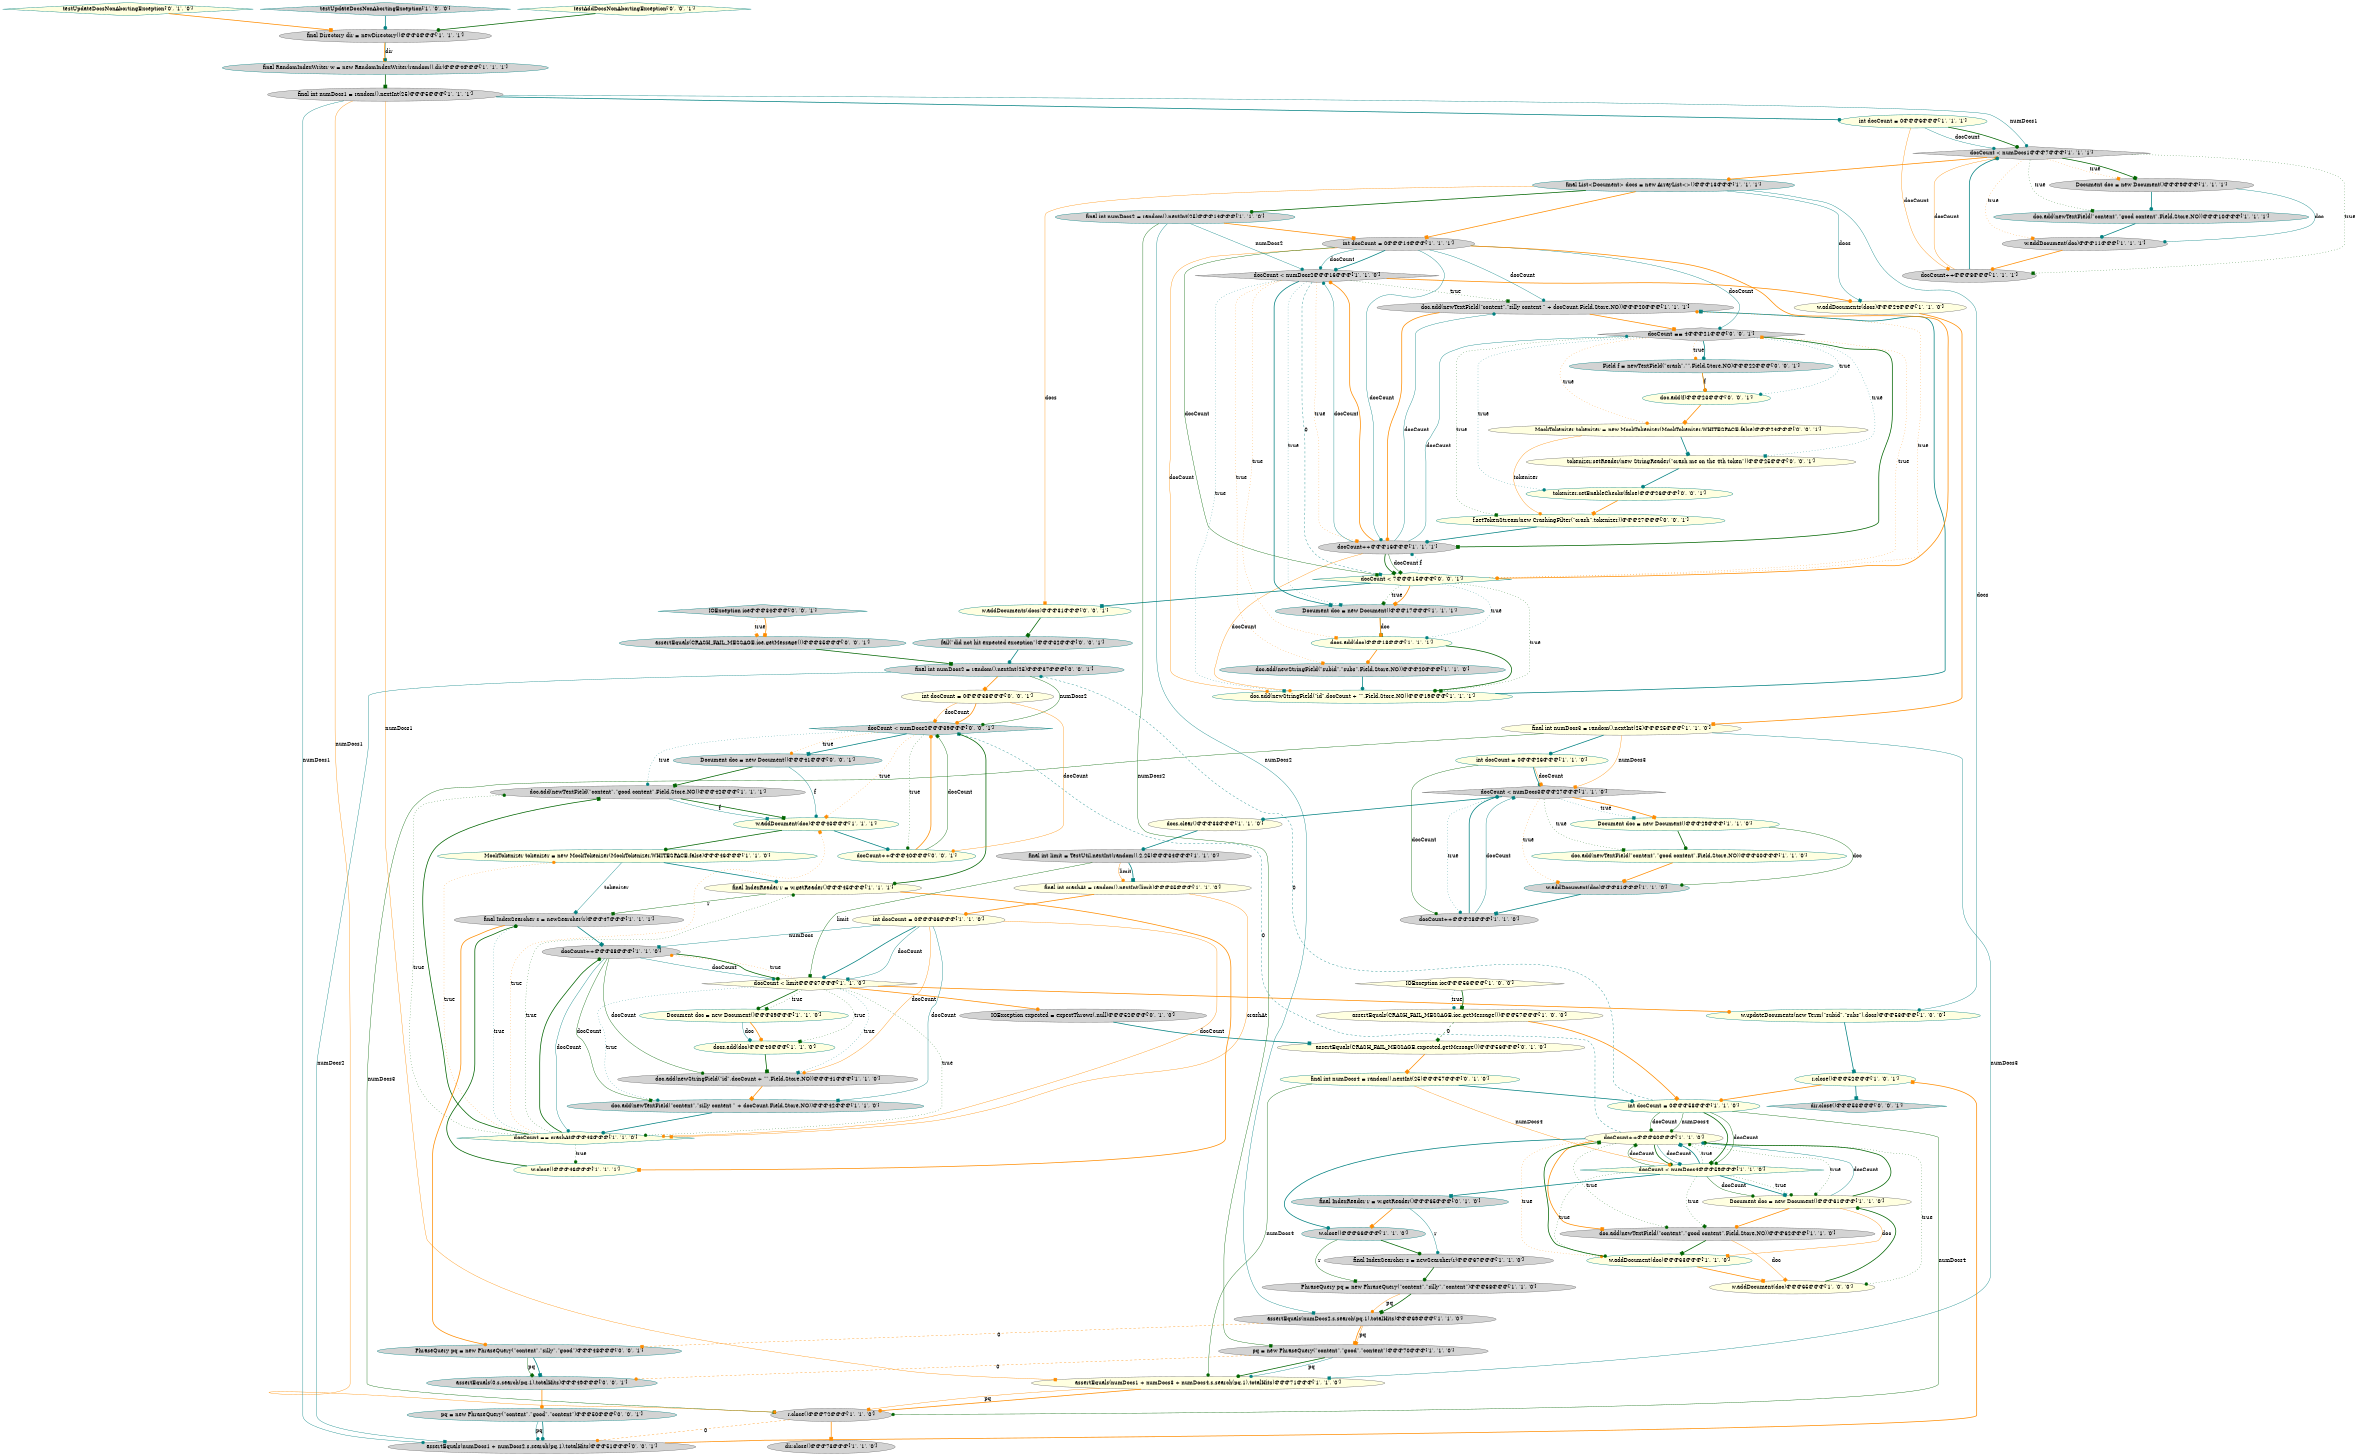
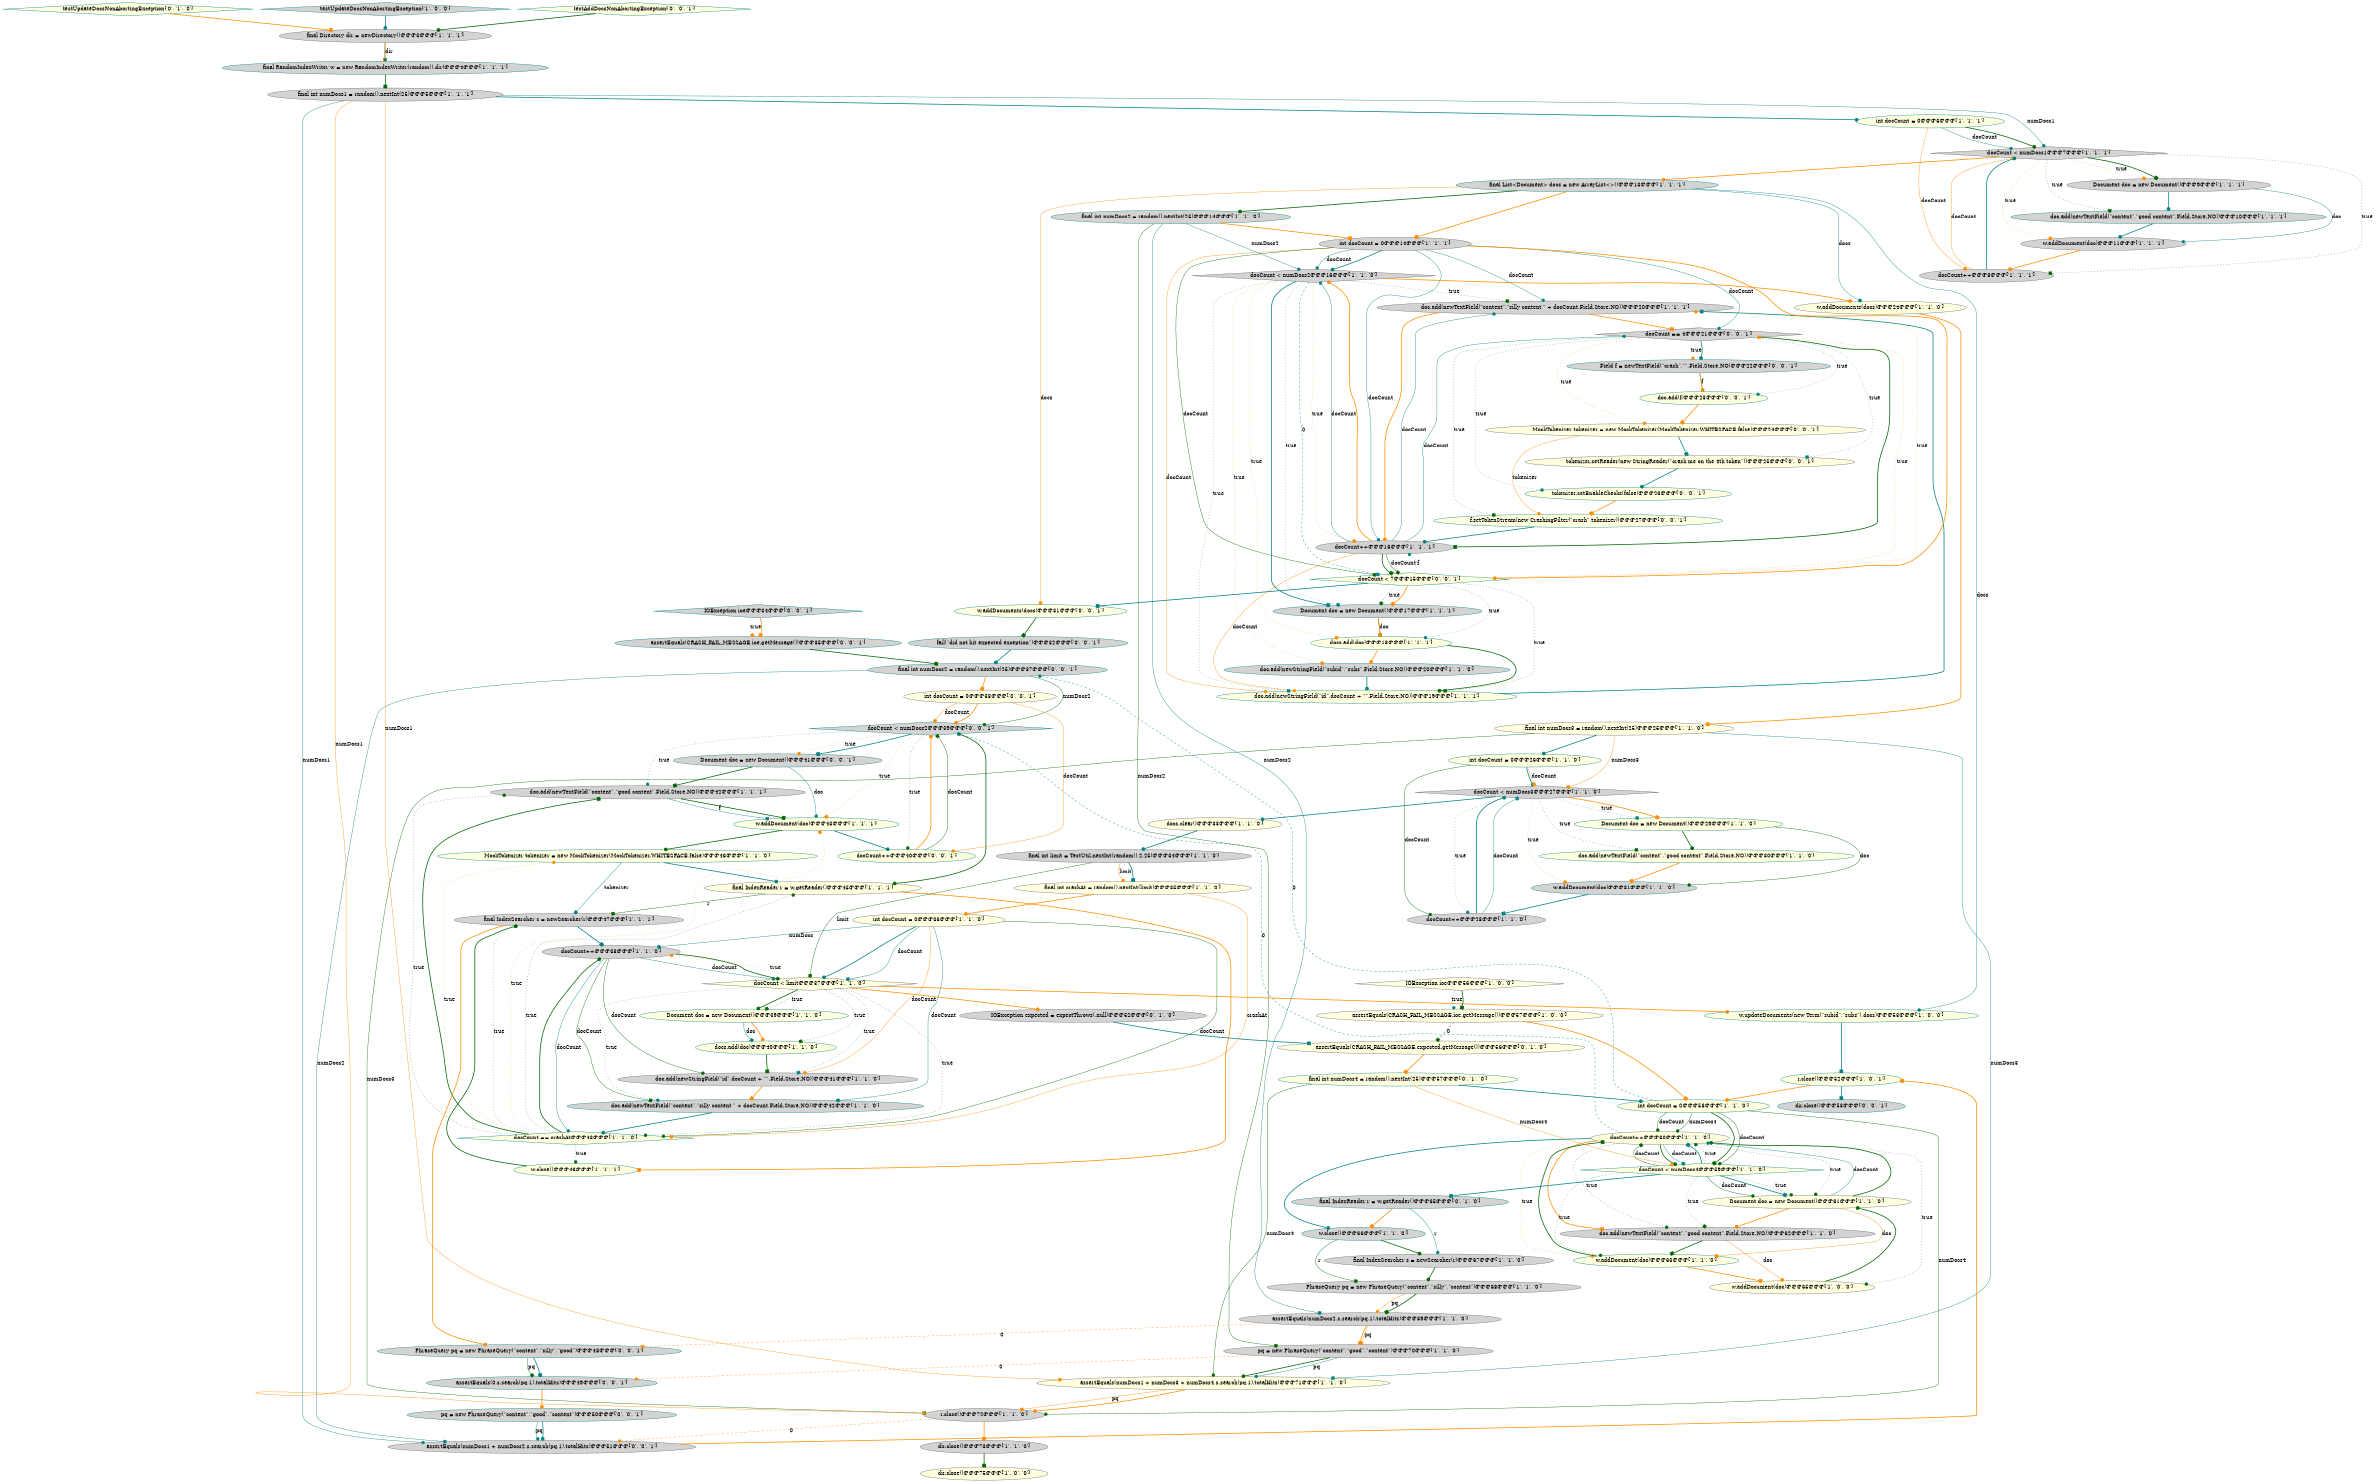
(815, 792) -> (819, 792)
(1085, 1072) -> (1085, 1072)
(1857, 1106) -> (1841, 1106)
none -> (984, 1474)
